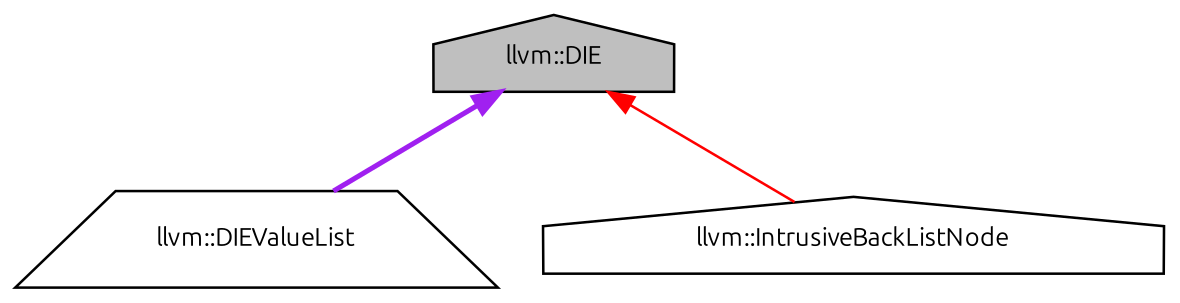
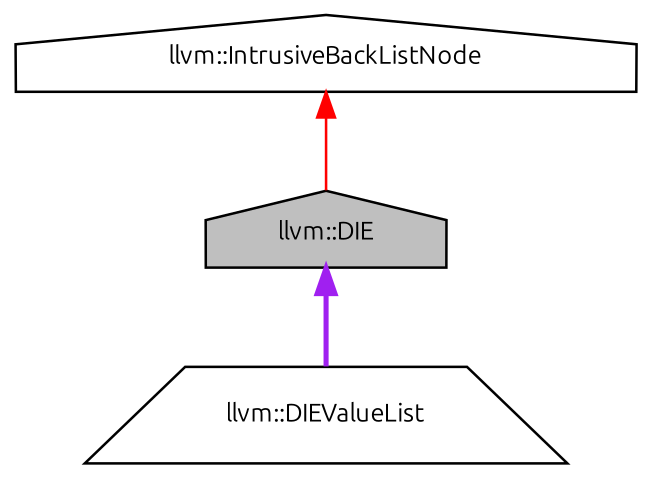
(712, 154) -> (326, 154)
